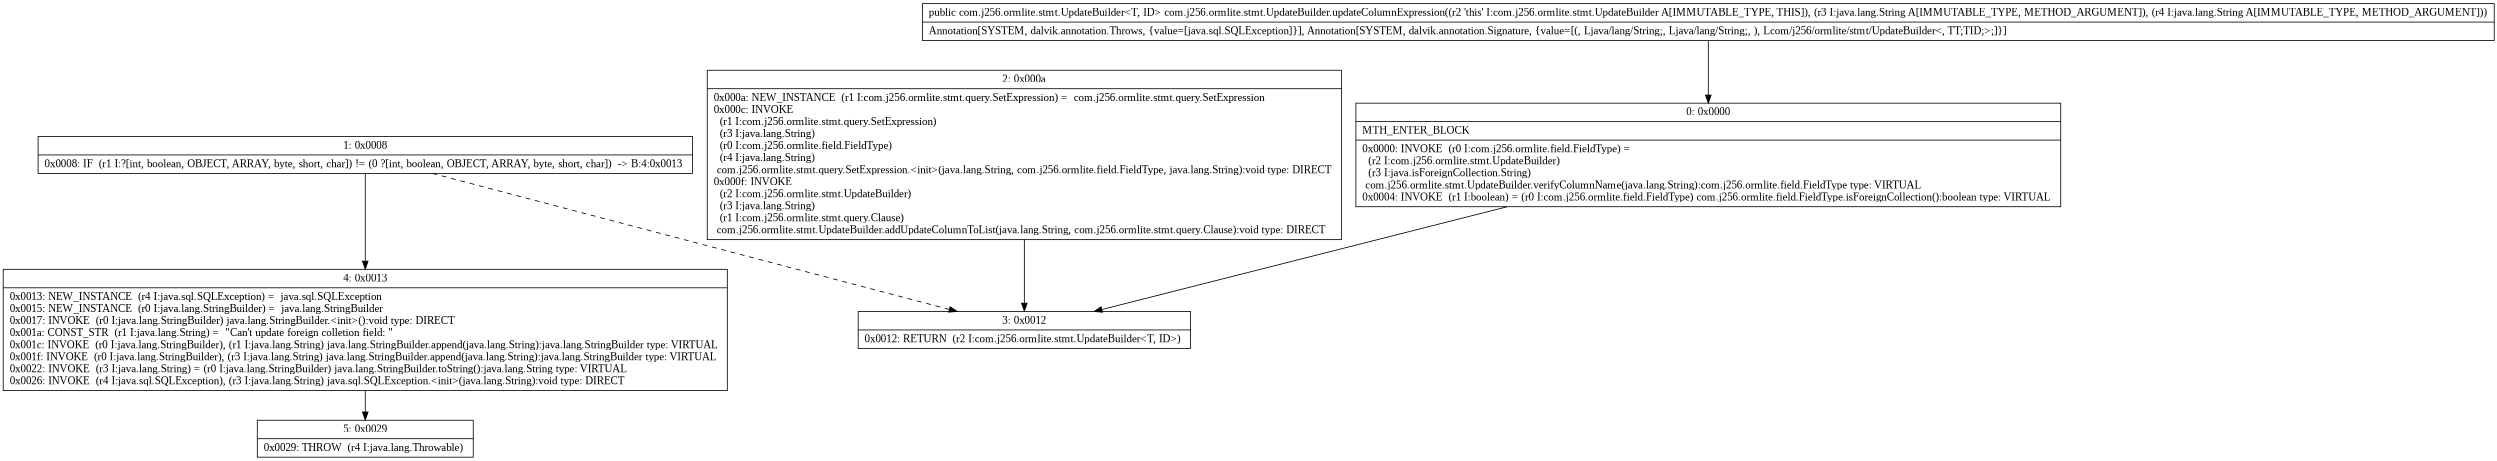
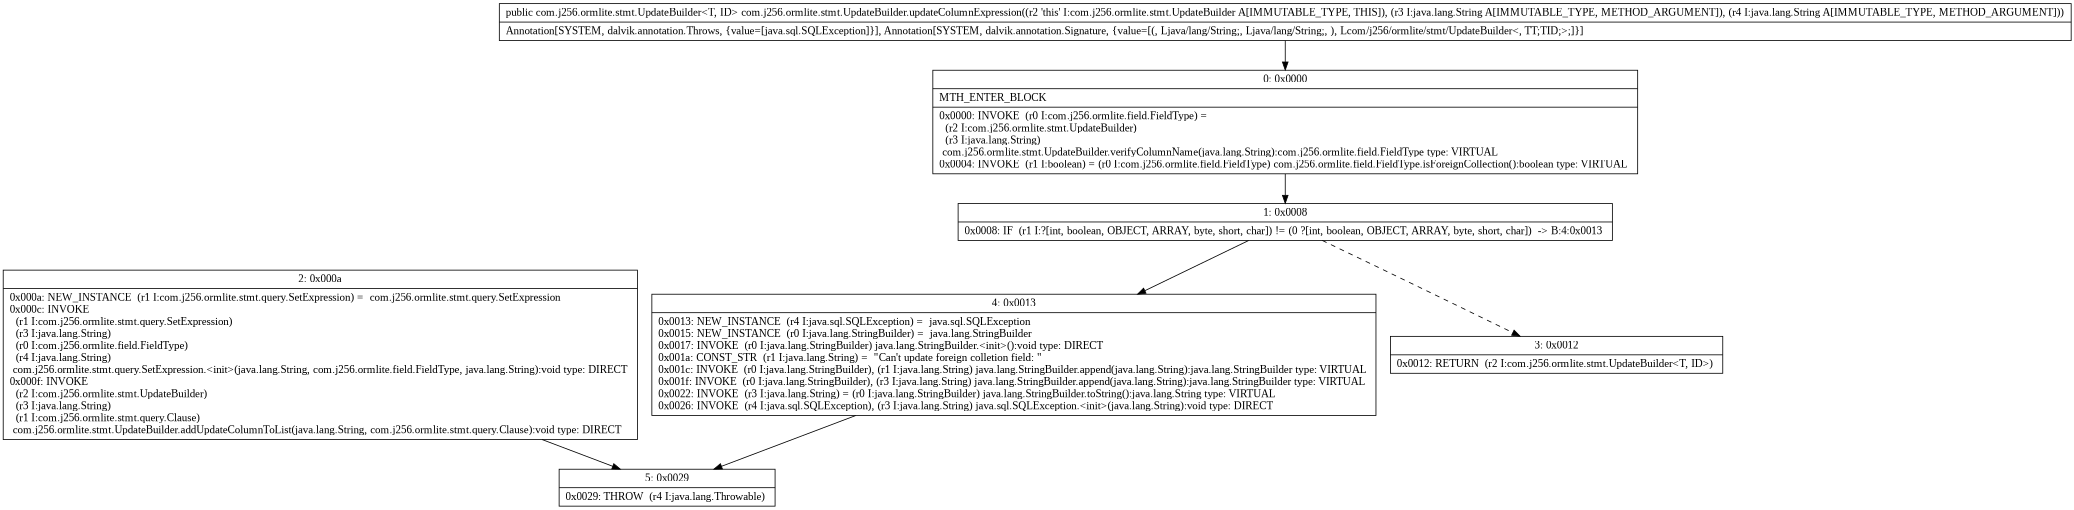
(1447, 173) -> (990, 140)
(1305, 258) -> (1285, 185)
(1024, 271) -> (577, 453)
